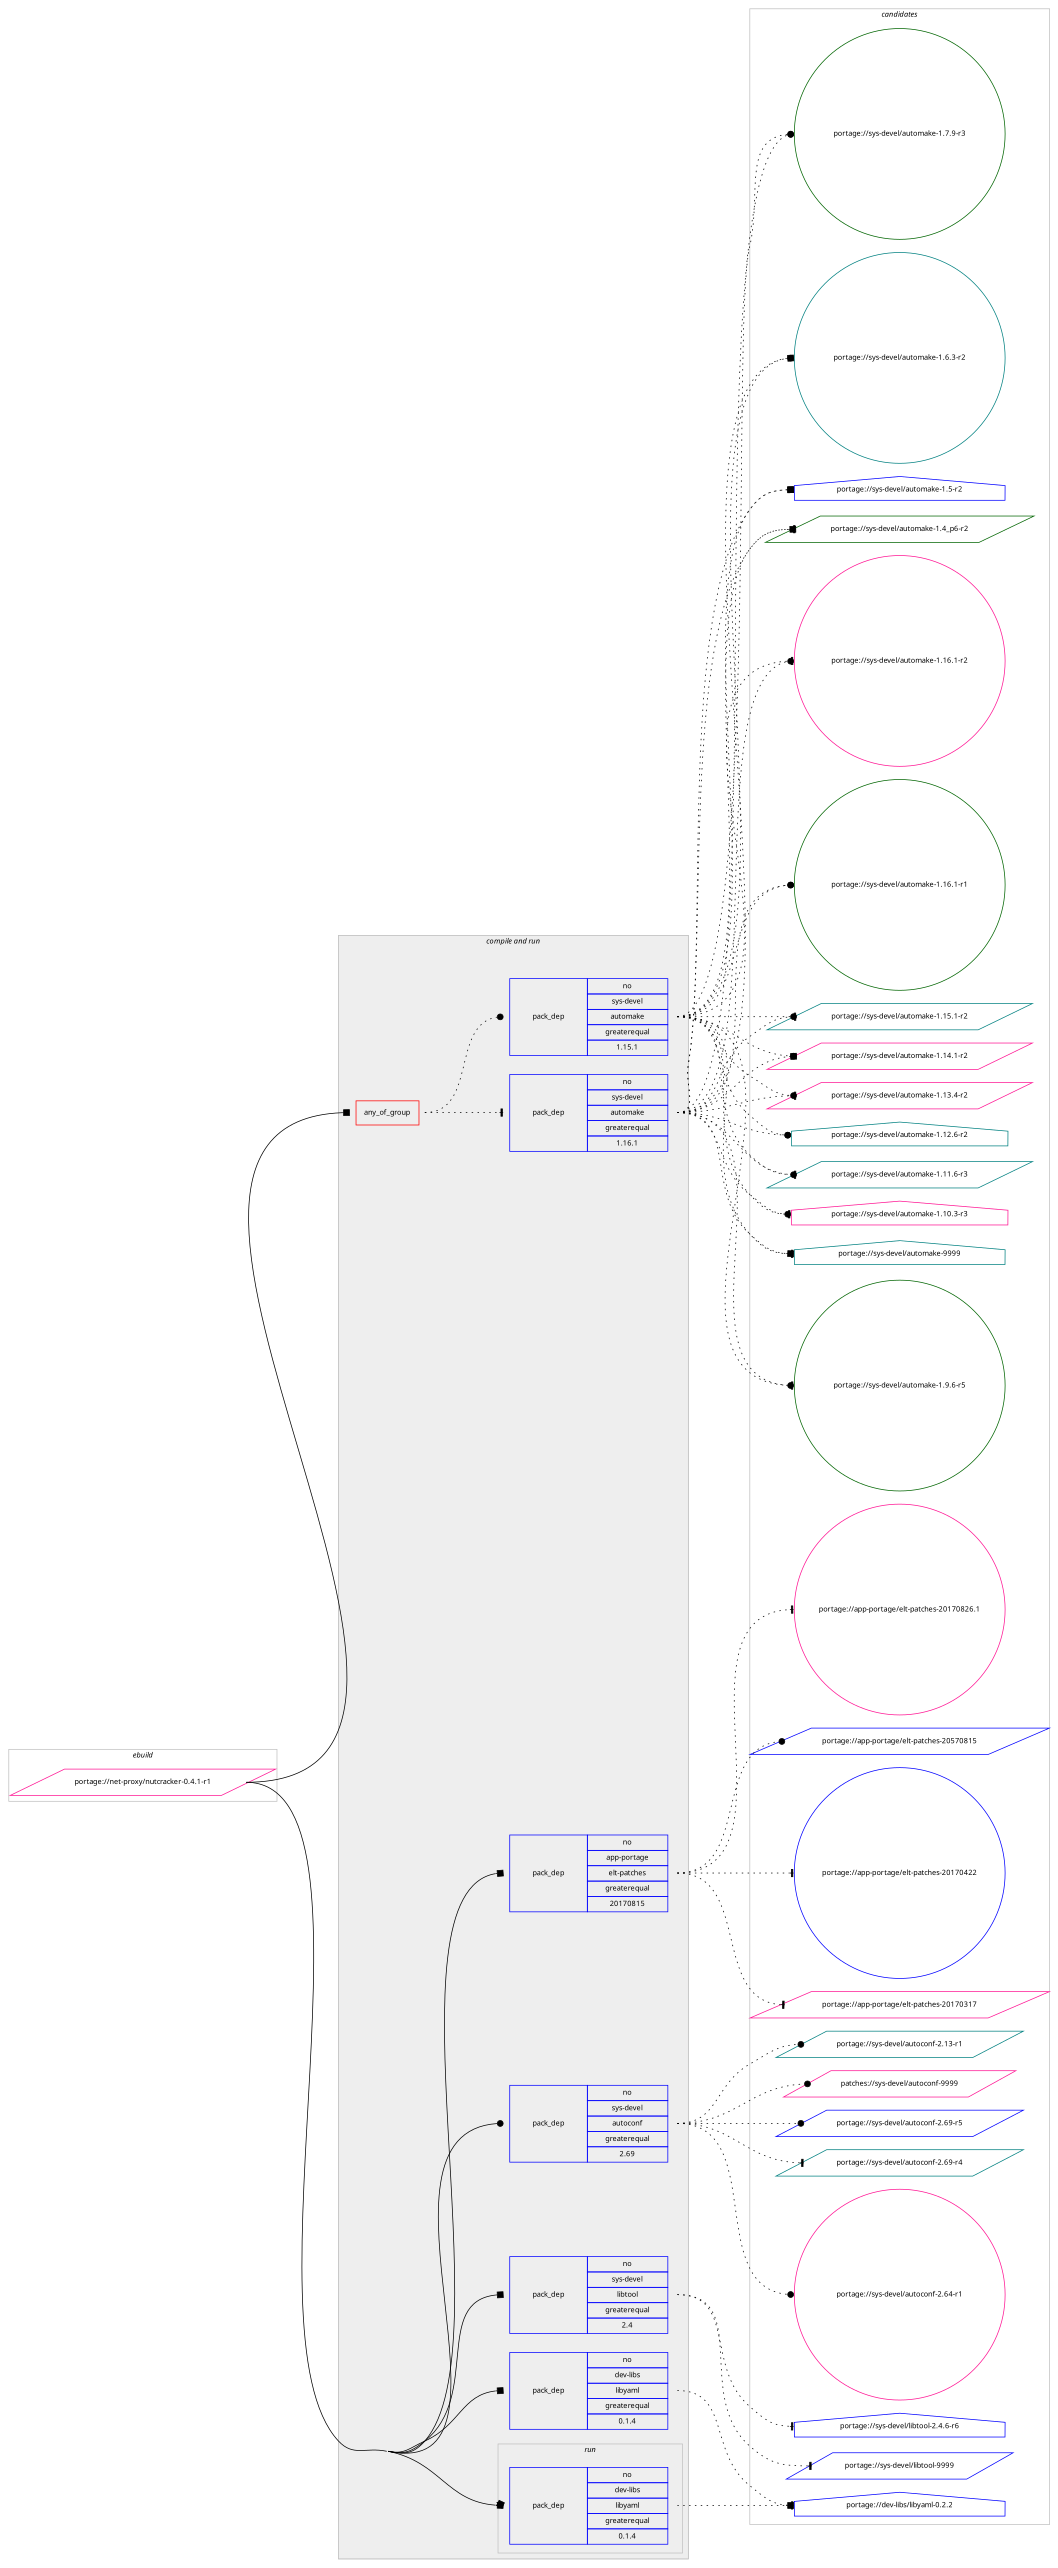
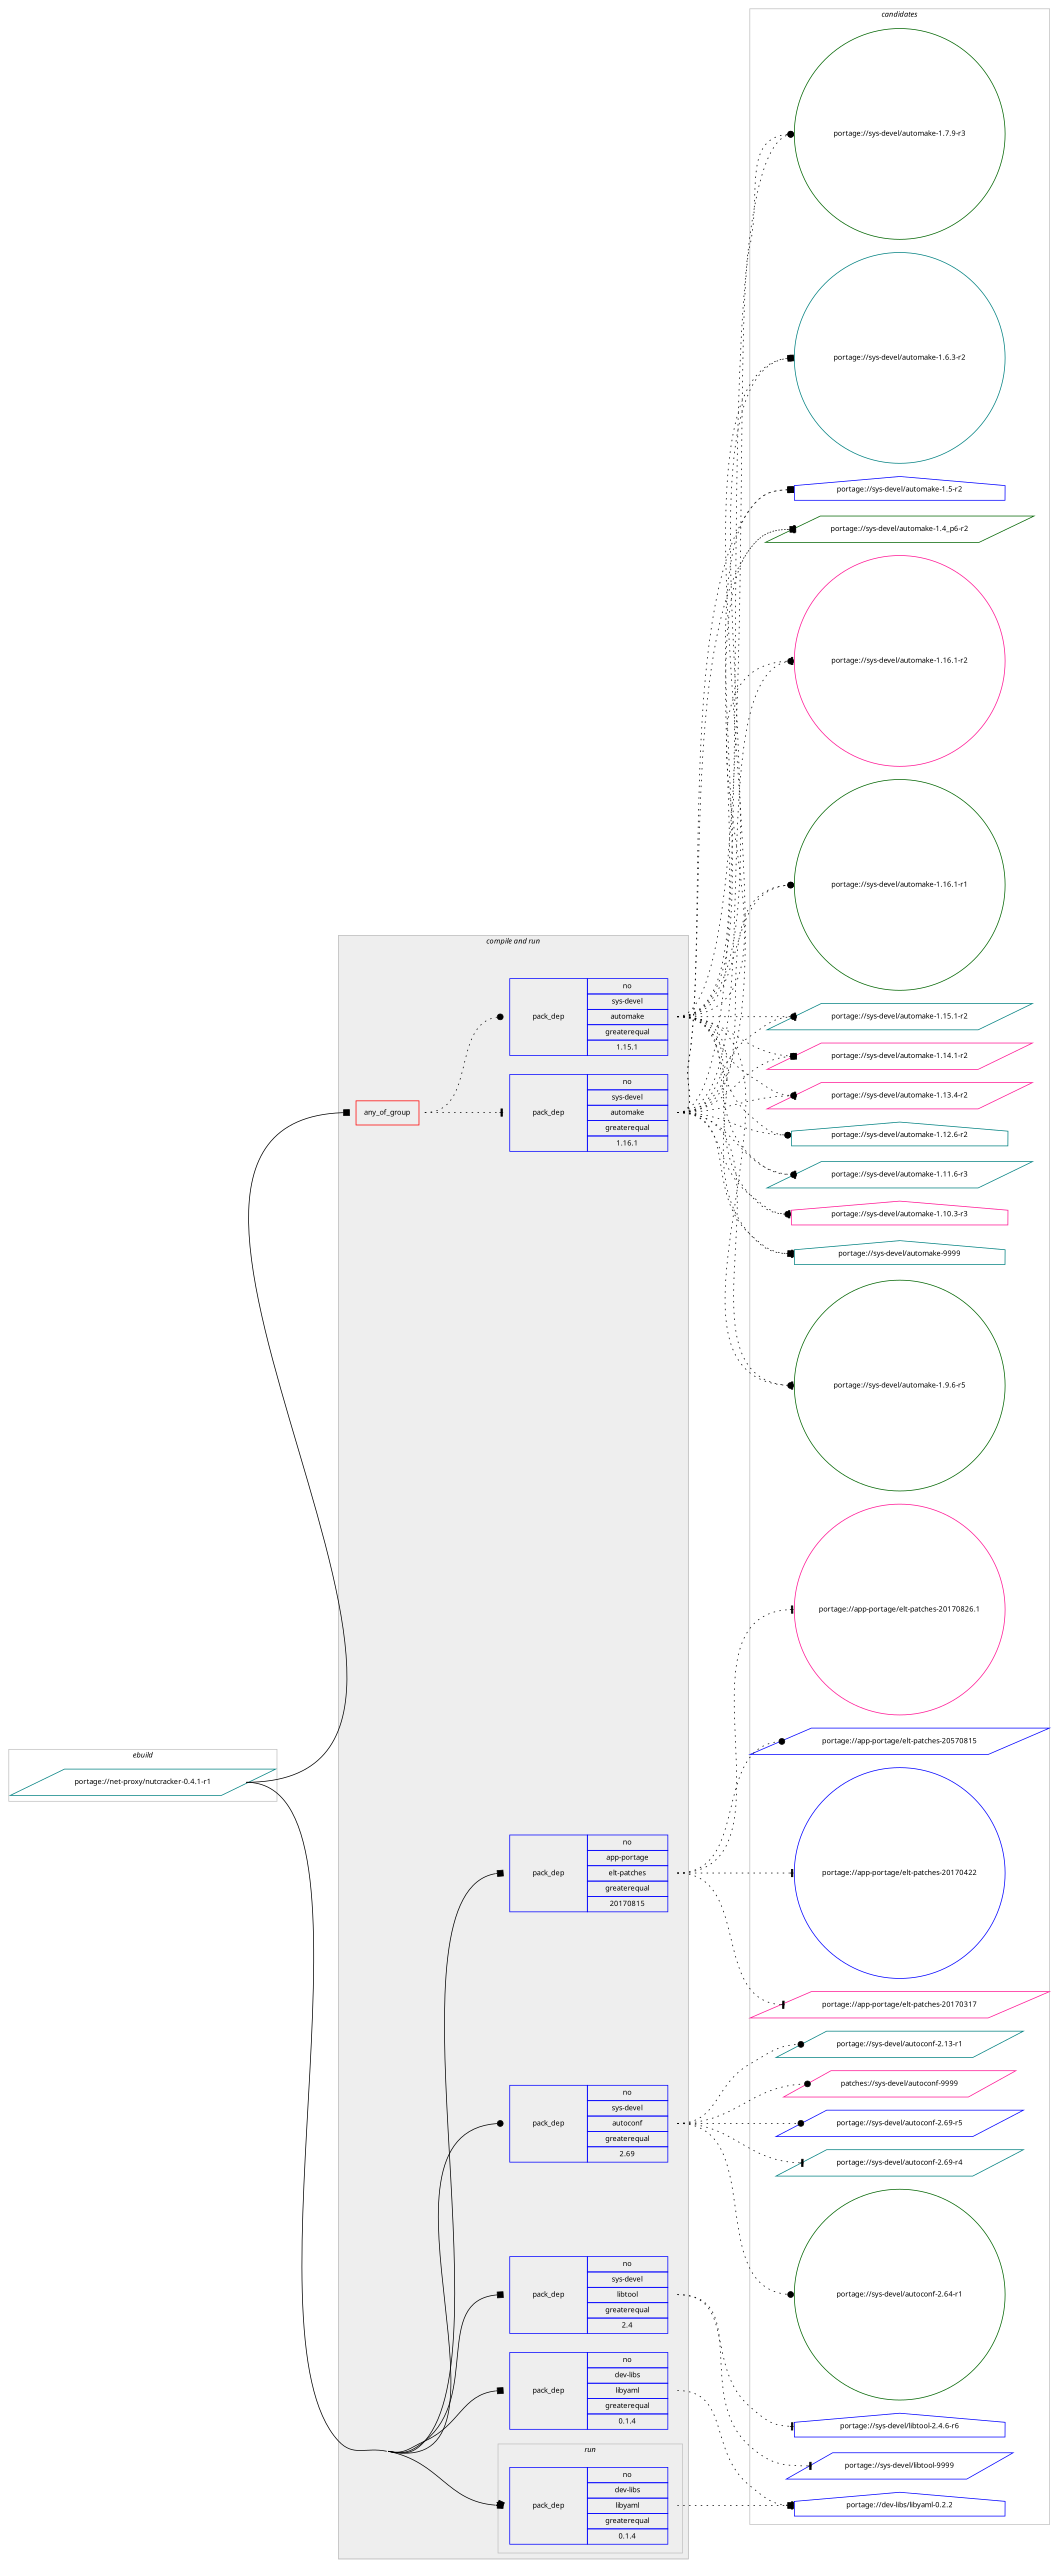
(143, 1782) -> (143, 1782)
(900, 2295) -> (900, 2295)
